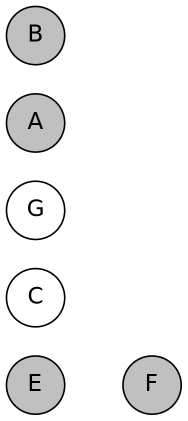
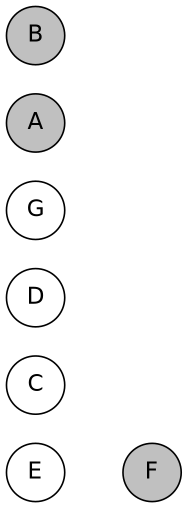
none -> (36, 298)
(36, 385) -> (36, 472)
